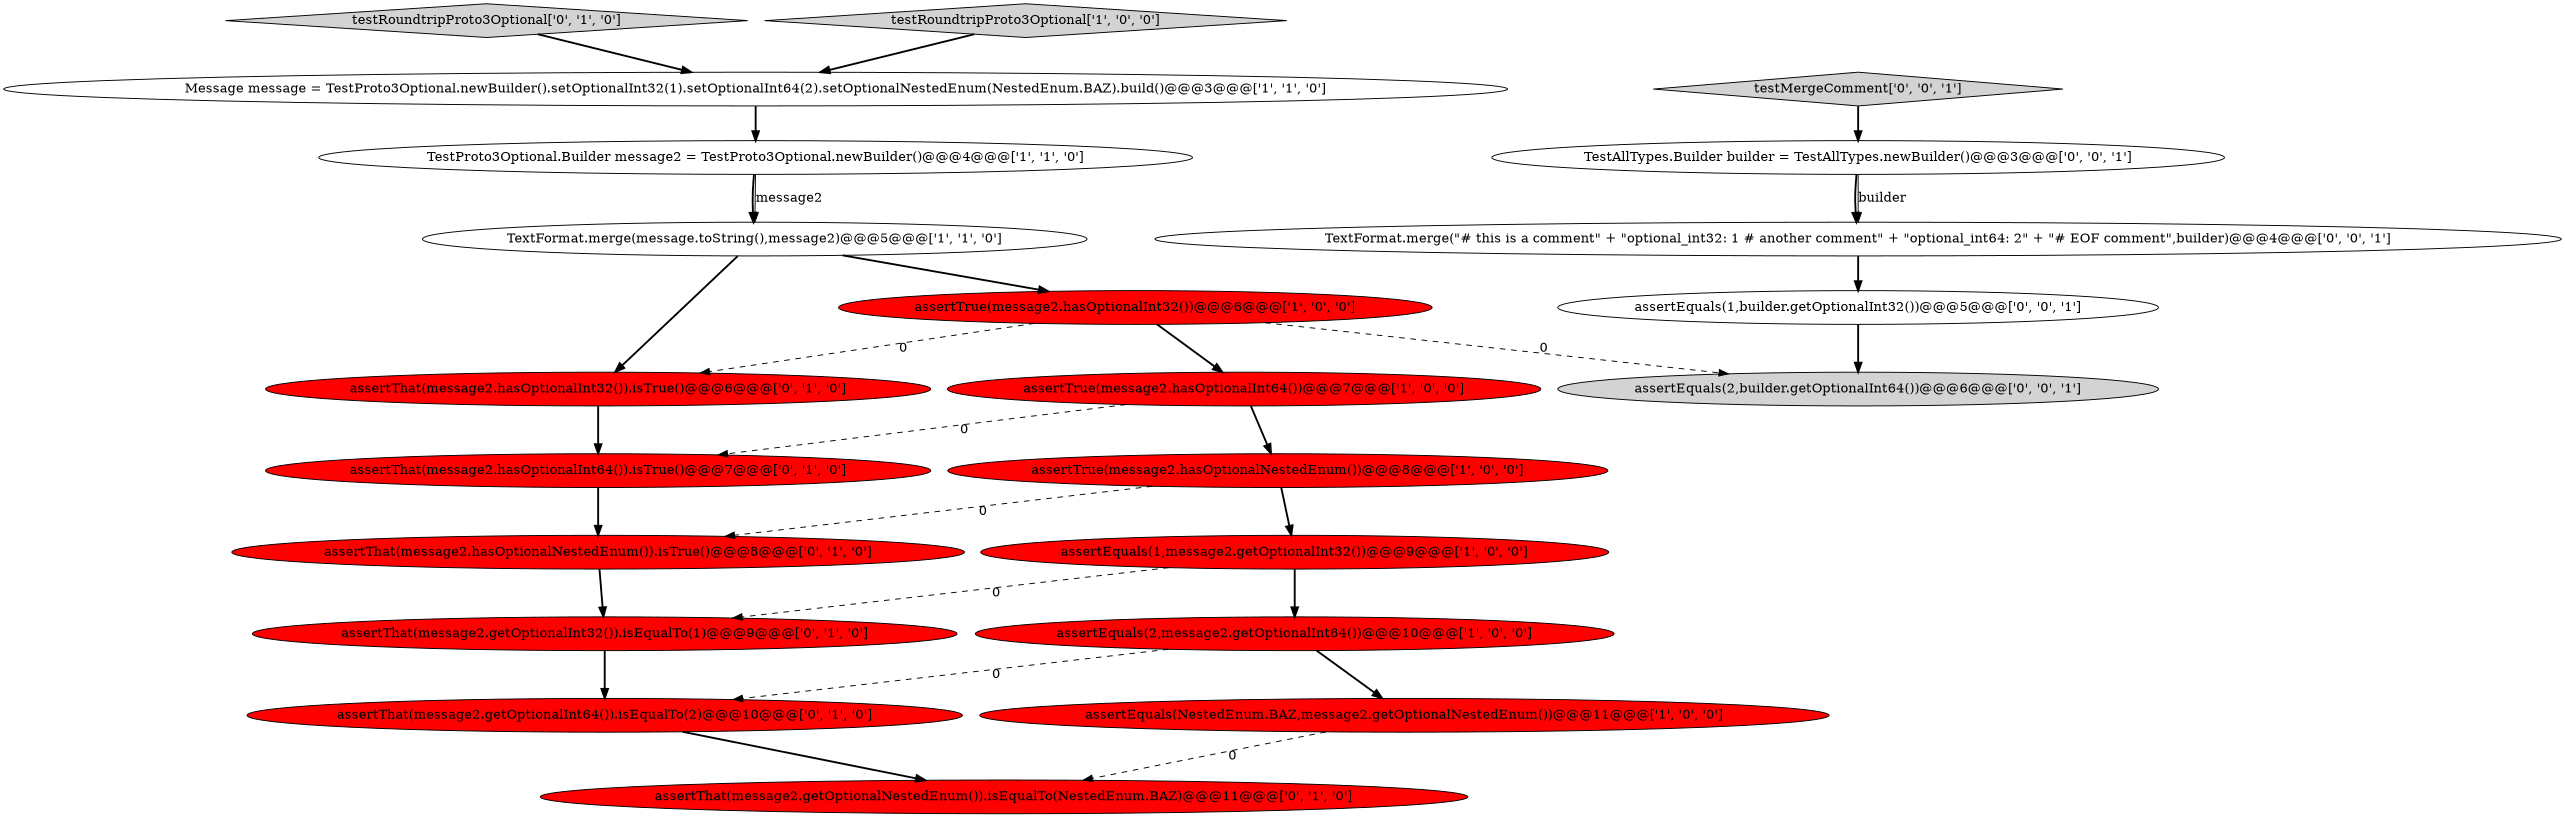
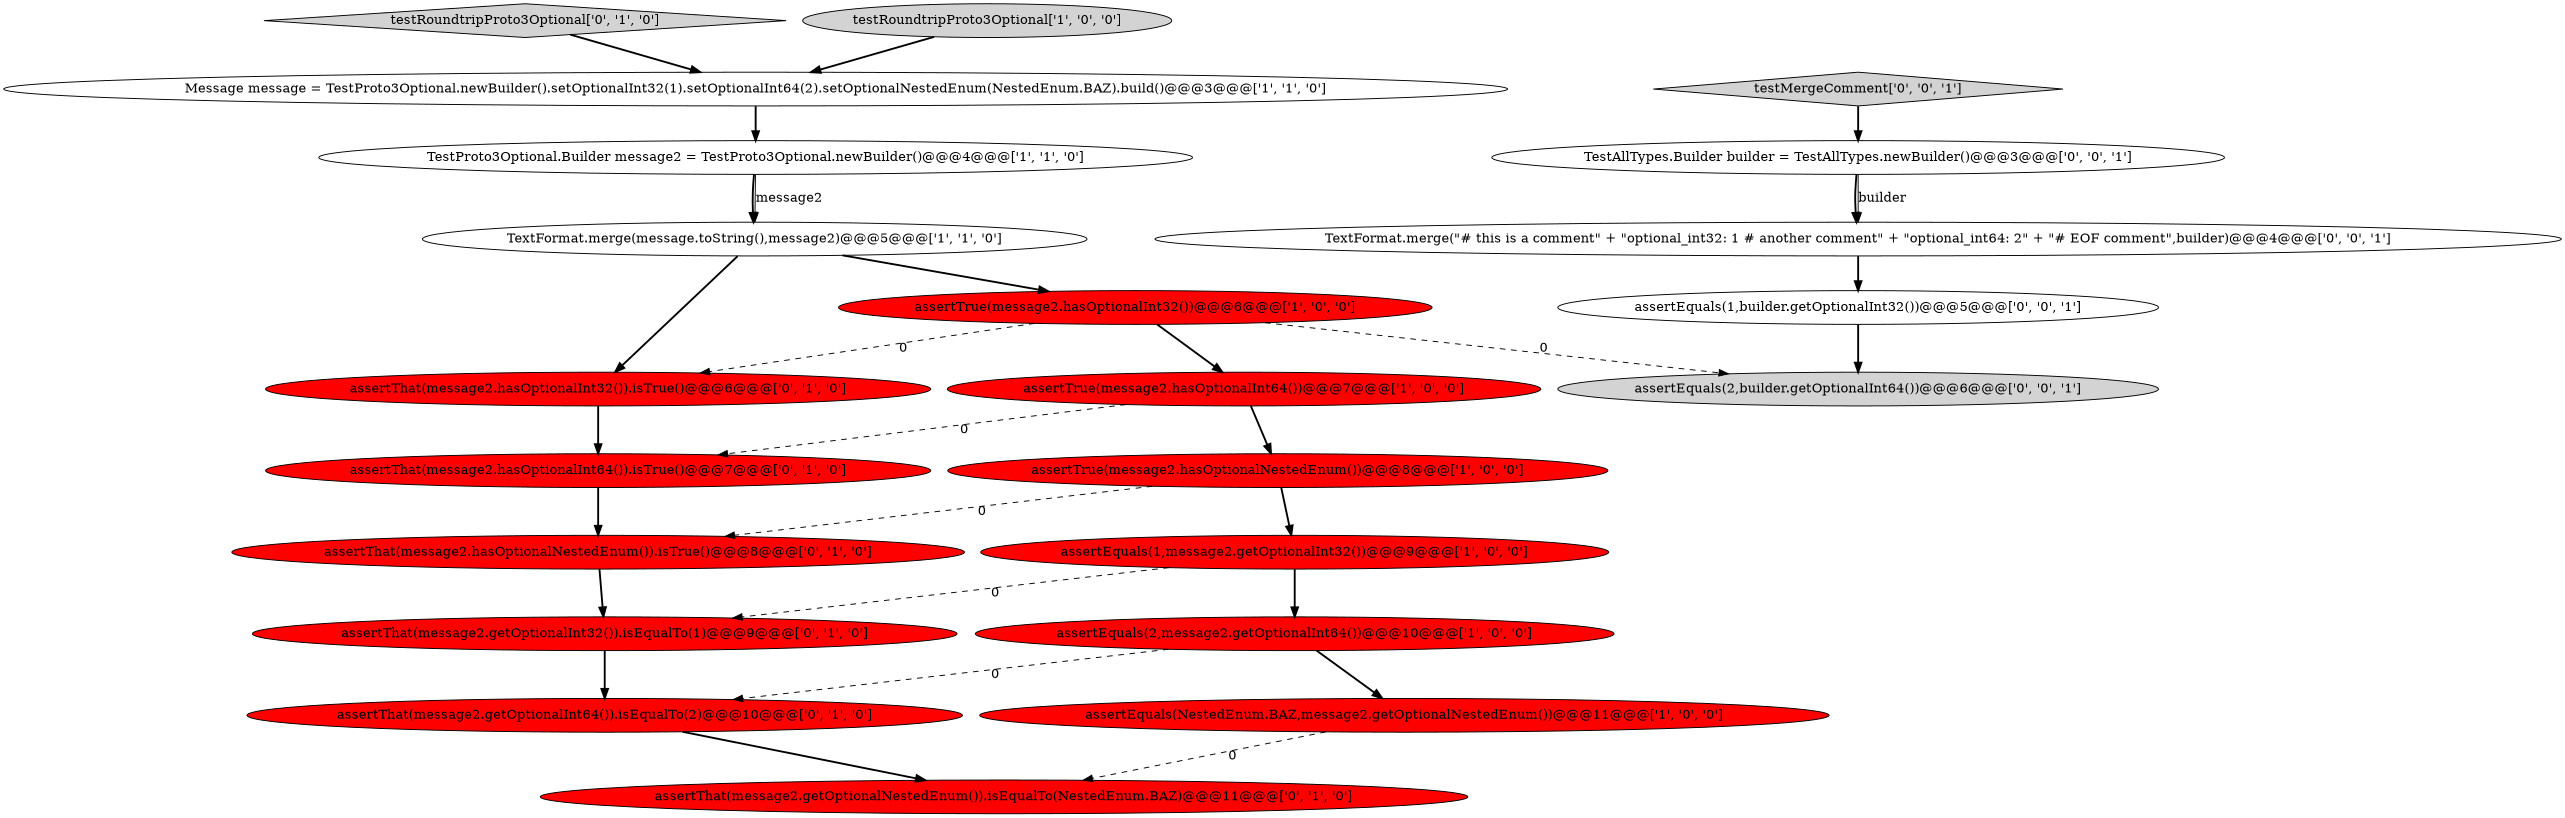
(1026, 21) -> (987, 21)
